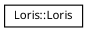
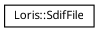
(44, 16) -> (49, 16)
